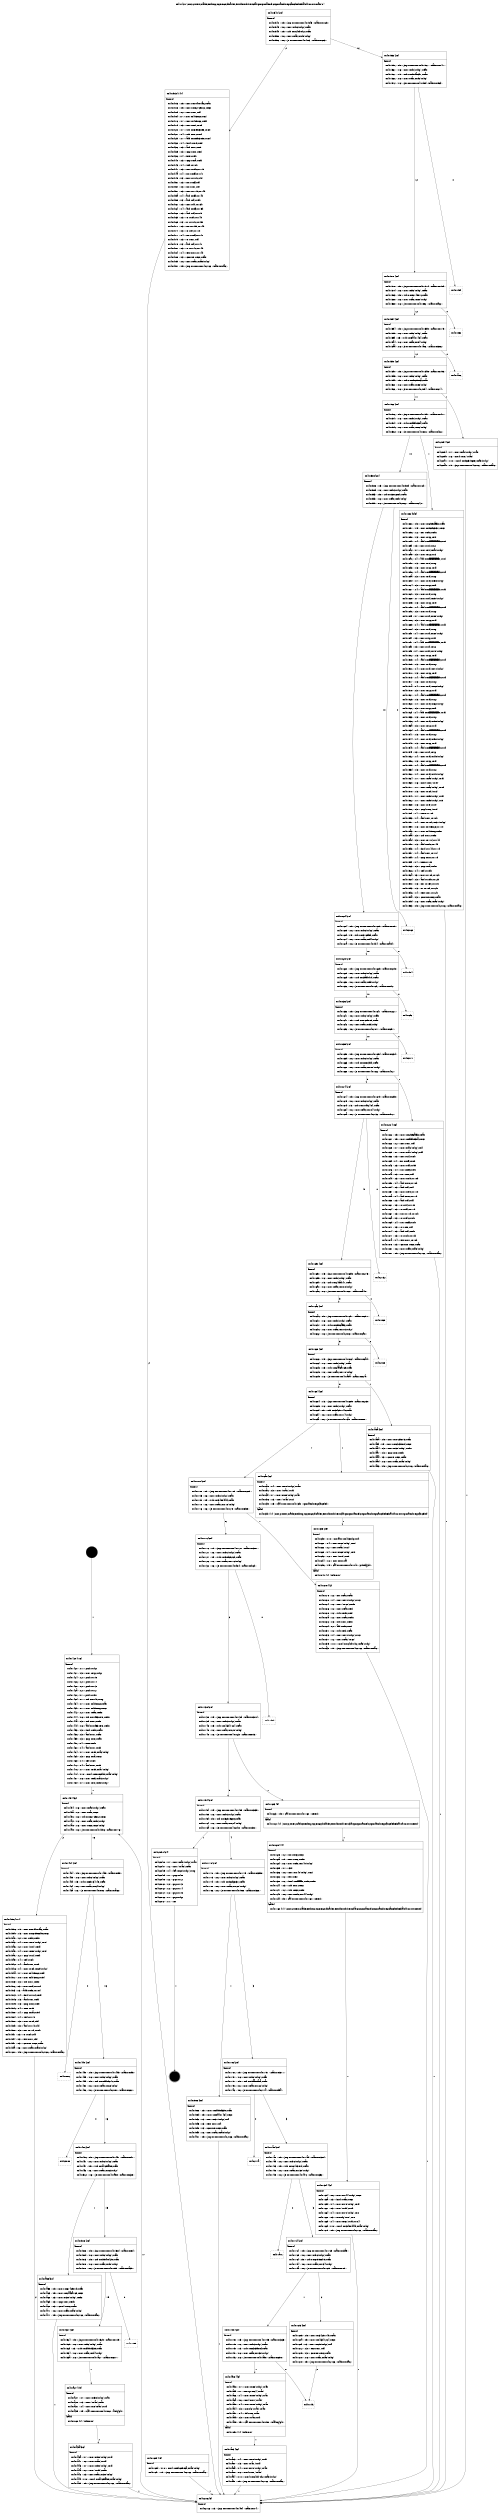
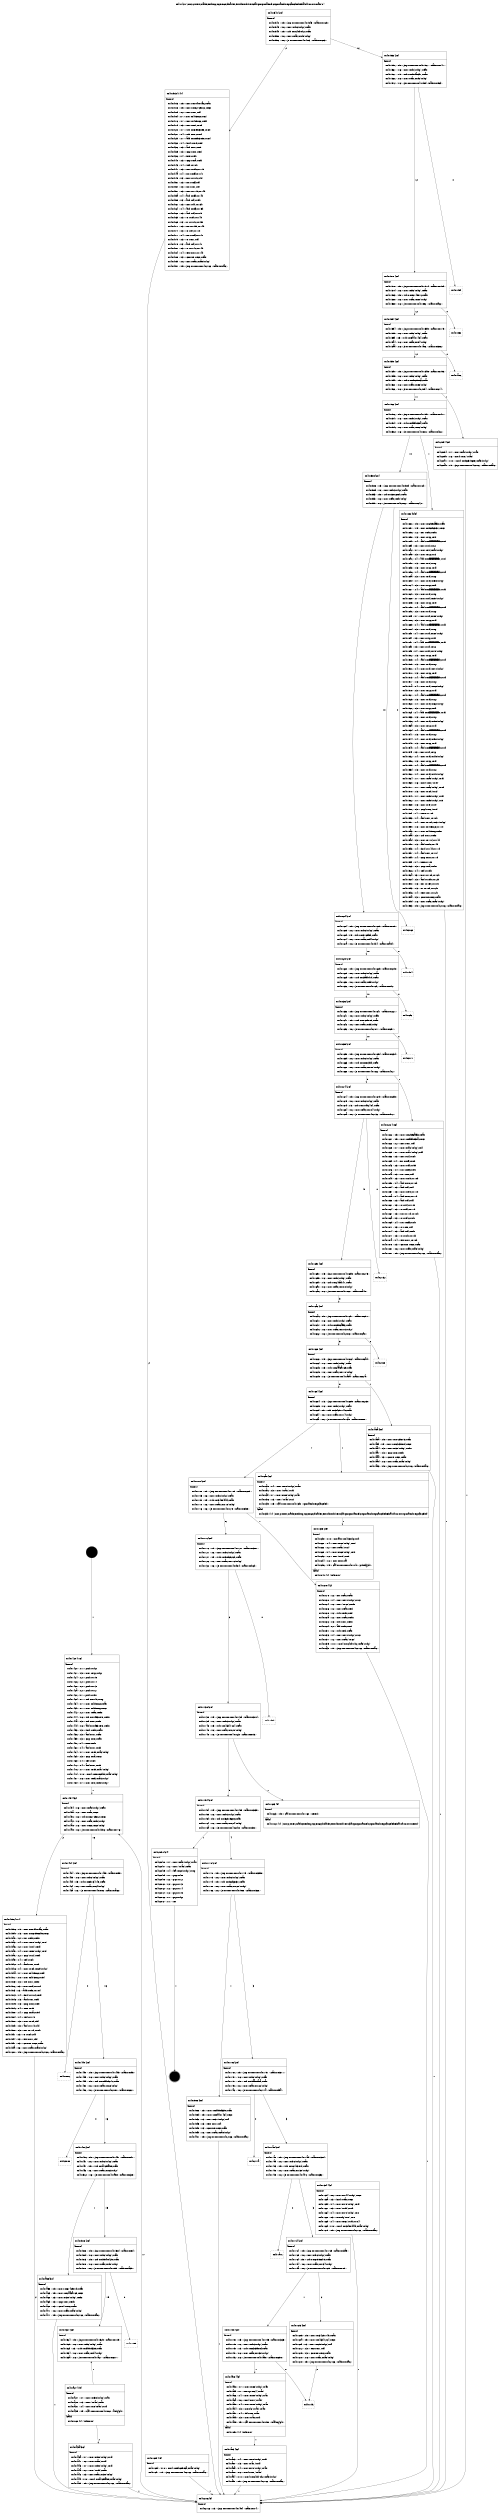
(380, 1320) -> none
(345, 1877) -> none
(90, 2372) -> (92, 2374)
